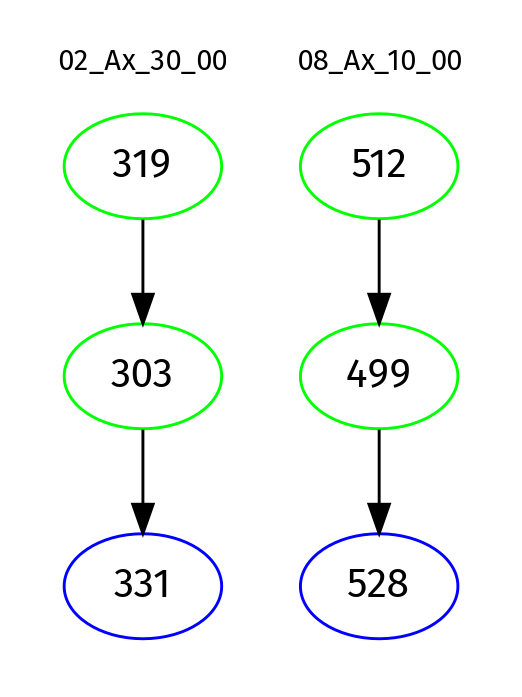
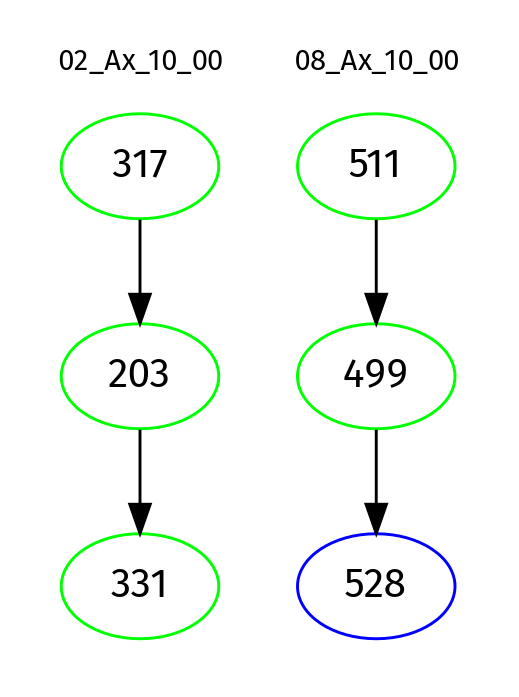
(143, 63) -> (141, 63)
(143, 166) -> (140, 166)
(379, 166) -> (376, 166)
(143, 376) -> (140, 376)
(143, 586) -> (140, 586)
